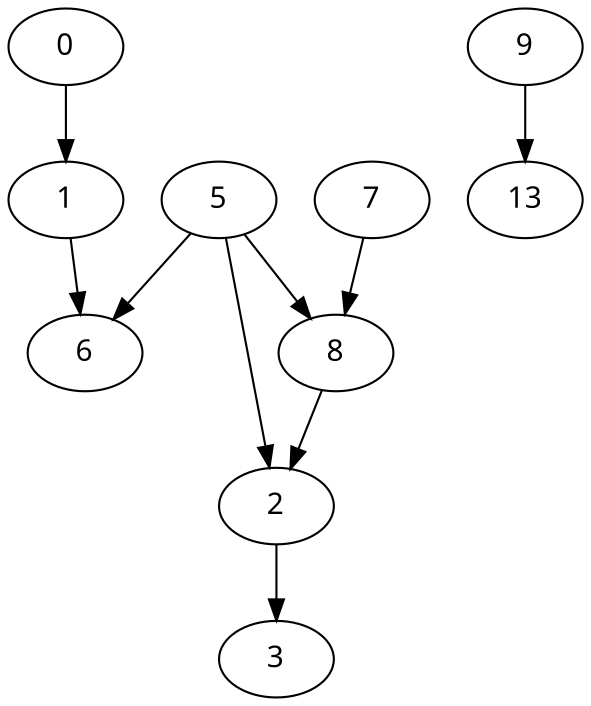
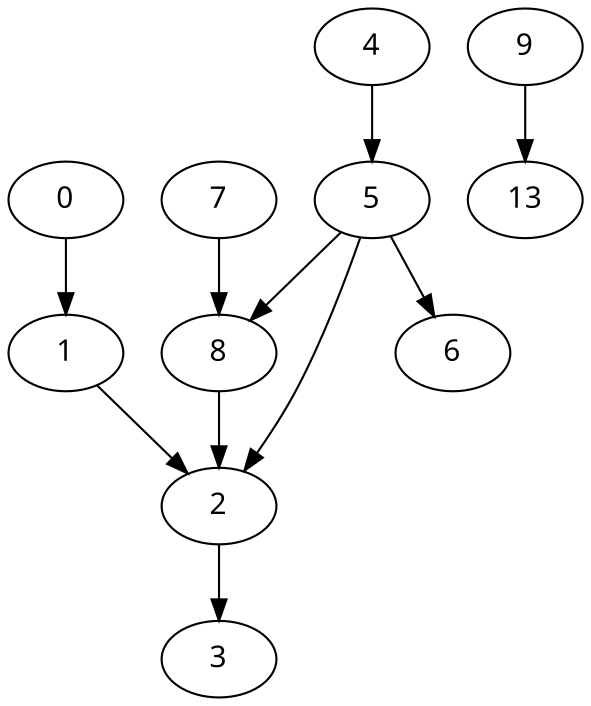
none -> (372, 47)
(74, 265) -> (135, 422)
